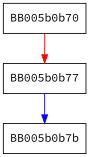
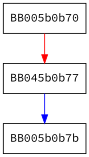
(45, 78) -> (45, 78)
